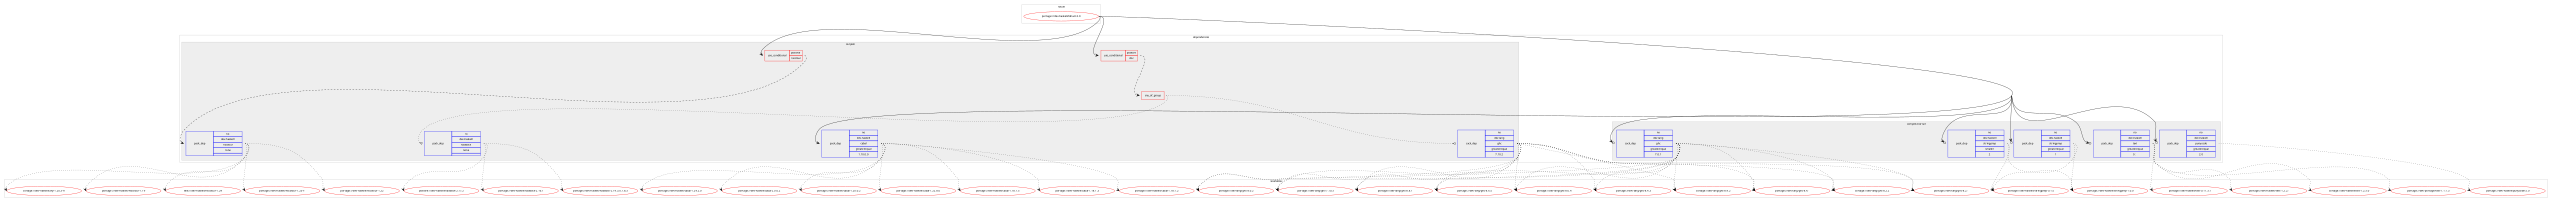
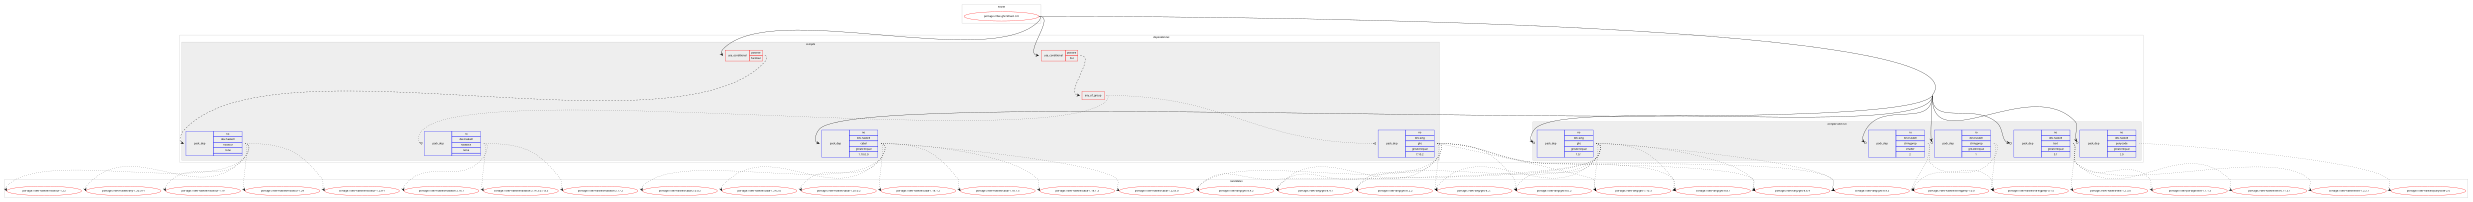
(1061, 16) -> (1001, 16)
(203, 191) -> (283, 191)
(442, 191) -> (600, 191)
(1475, 191) -> none
